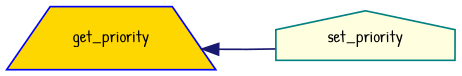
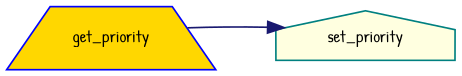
(247, 49) -> (227, 27)
